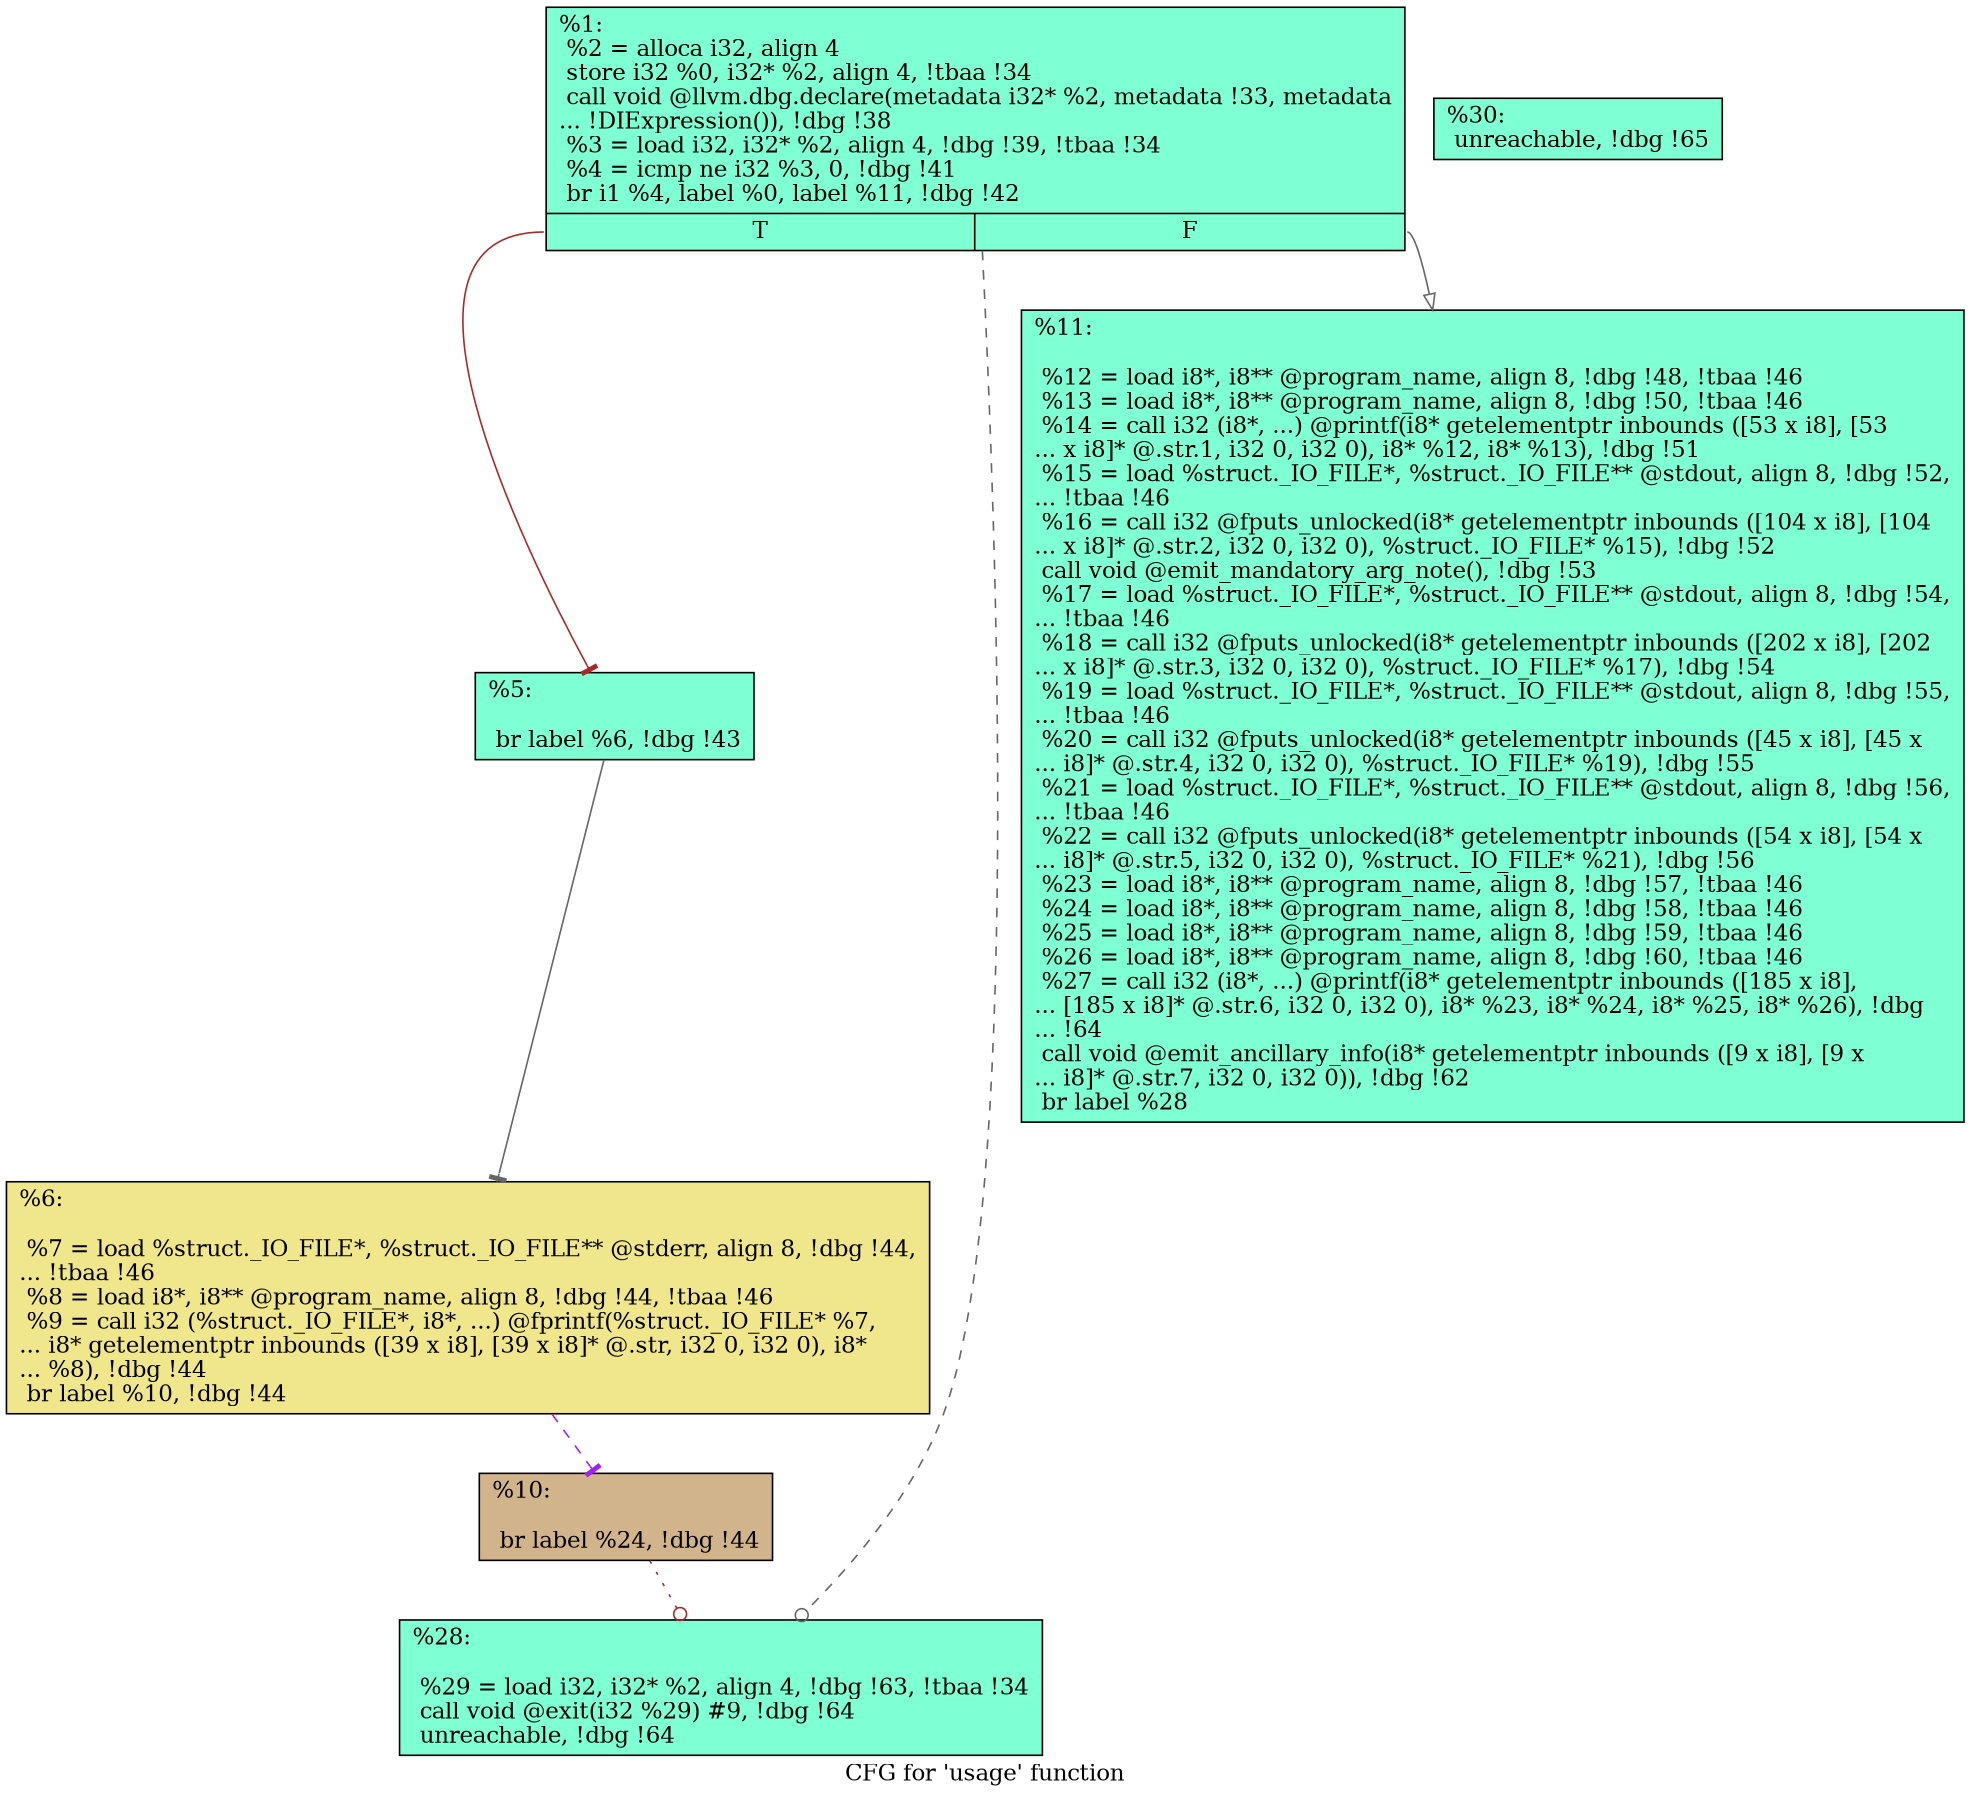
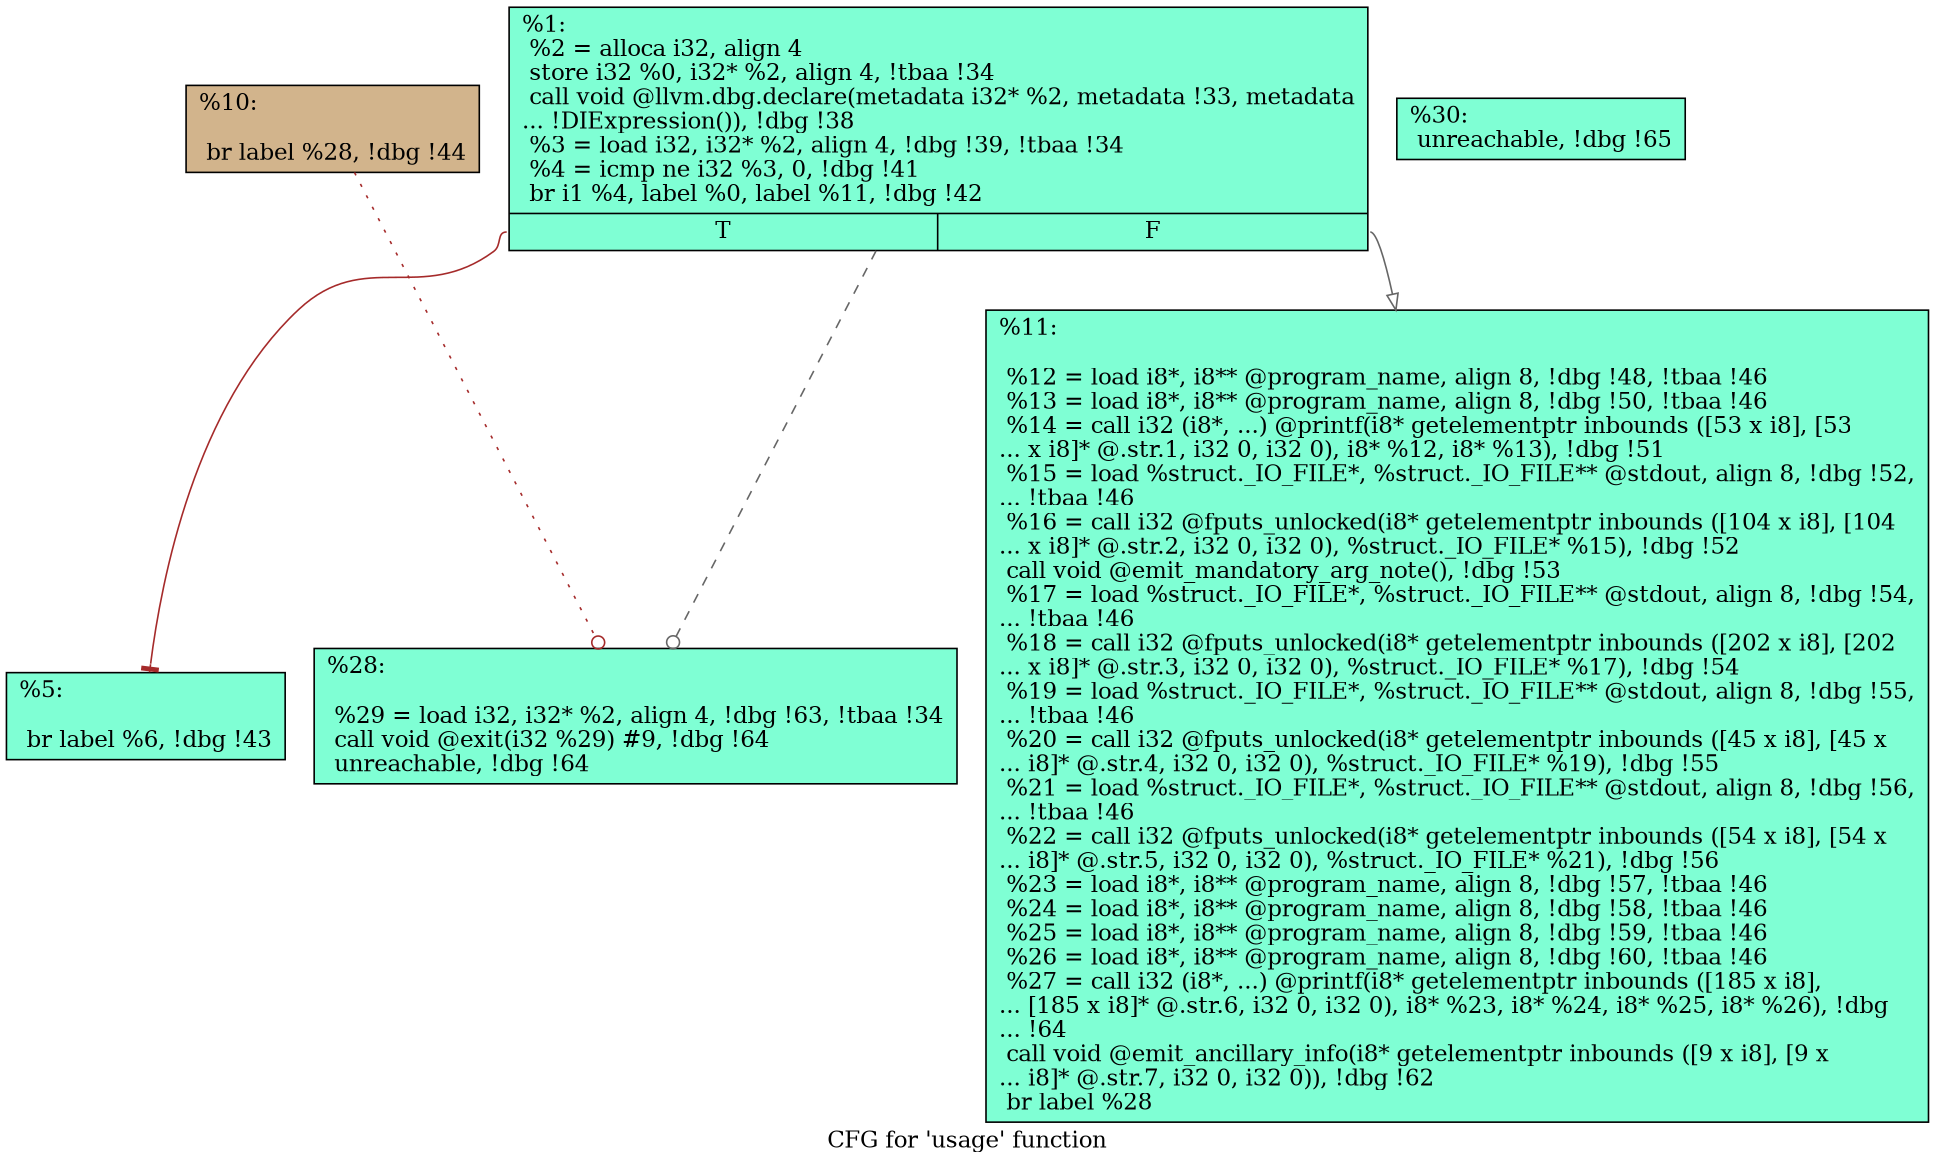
(468, 1298) -> none
(626, 1541) -> (333, 153)
